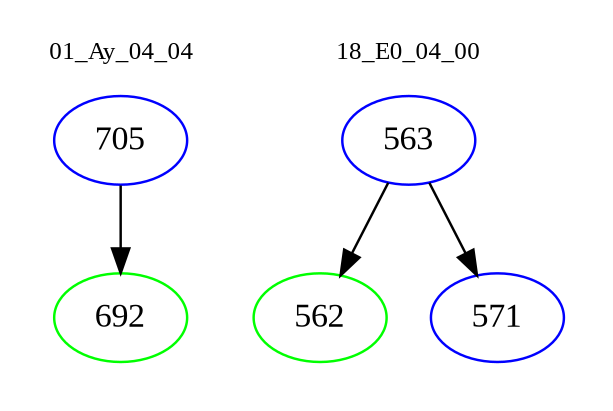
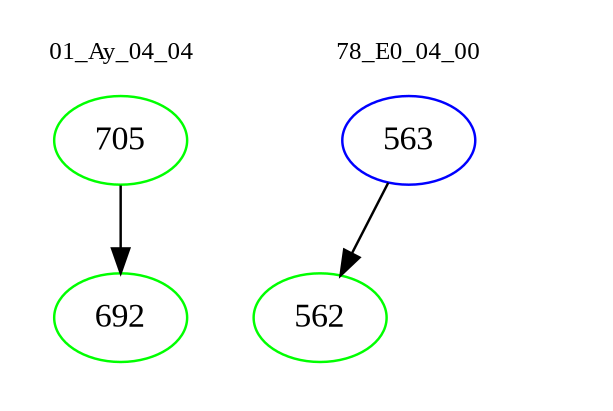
(409, 53) -> (409, 53)
(121, 140) -> (121, 140)
(497, 318) -> none
